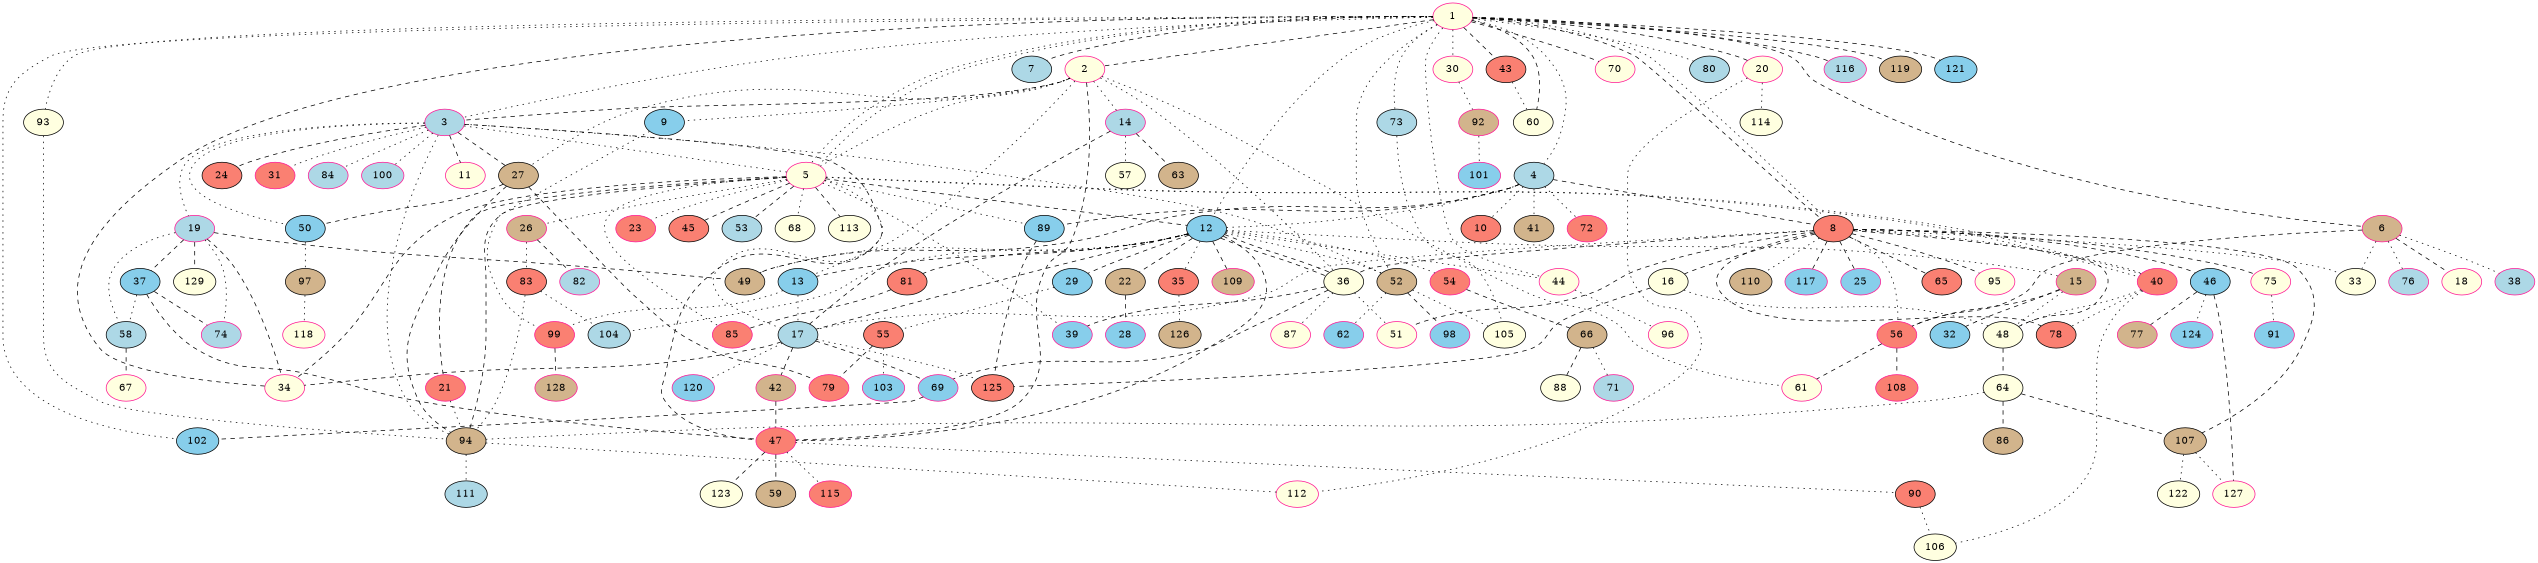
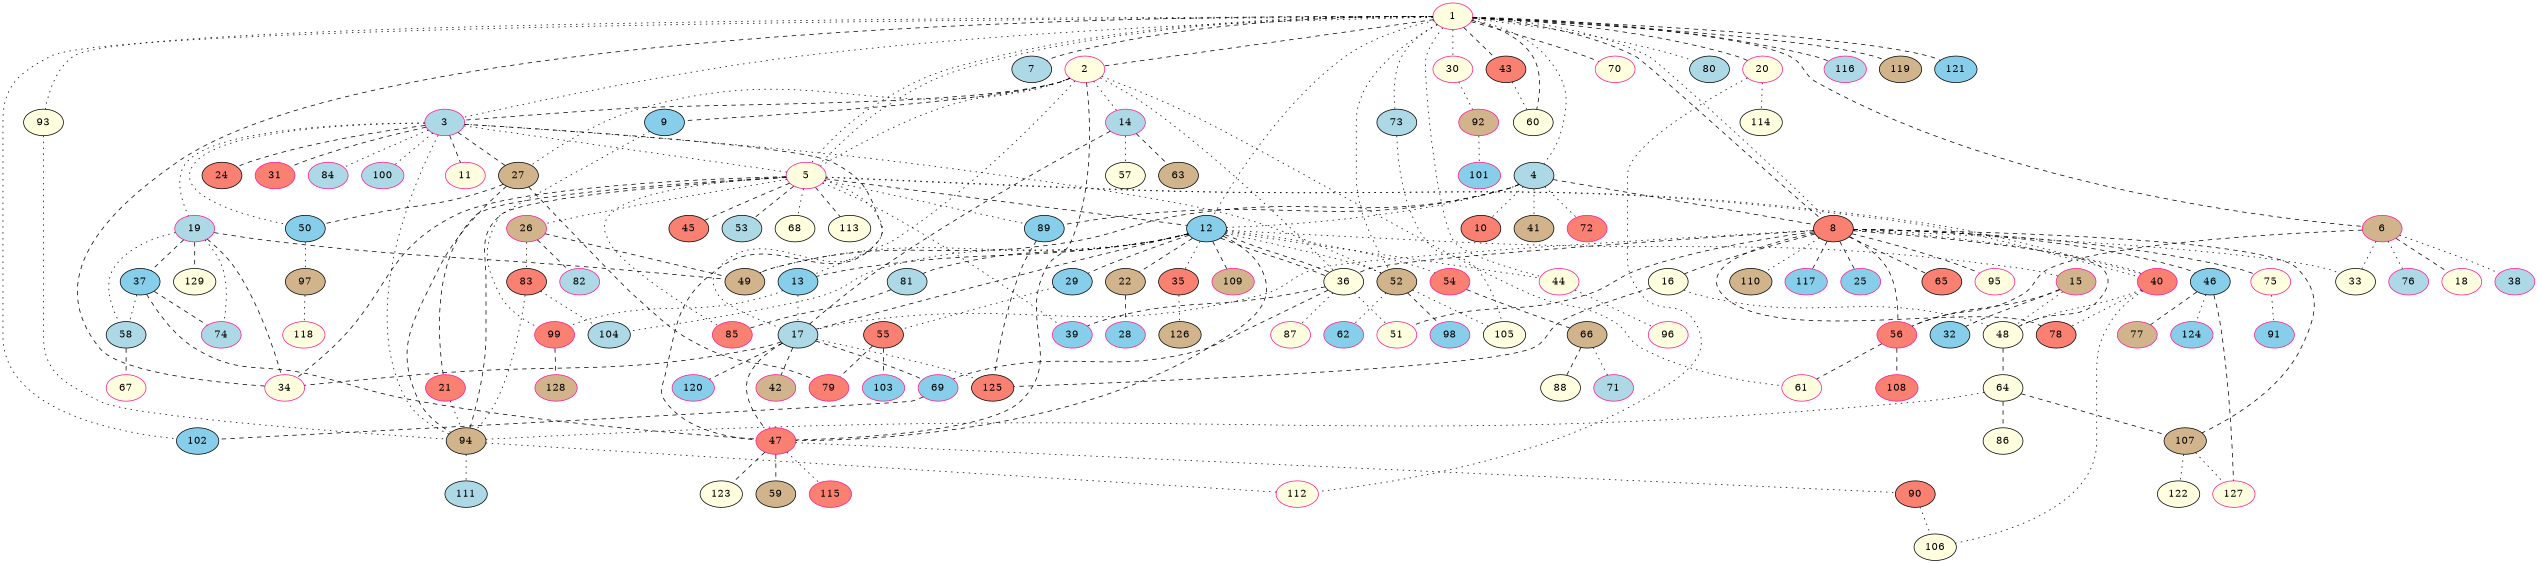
(897, 105) -> (897, 105)
(358, 144) -> (358, 144)
(636, 229) -> none
none -> (636, 255)
(1888, 271) -> (1888, 271)
(907, 282) -> (907, 282)
(753, 358) -> (753, 358)
(884, 359) -> (884, 359)
(776, 415) -> (747, 381)
(2003, 441) -> (2003, 441)
